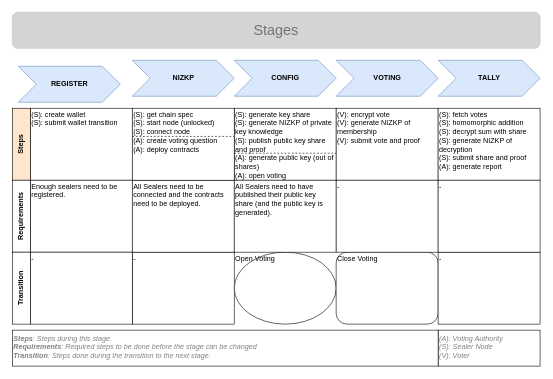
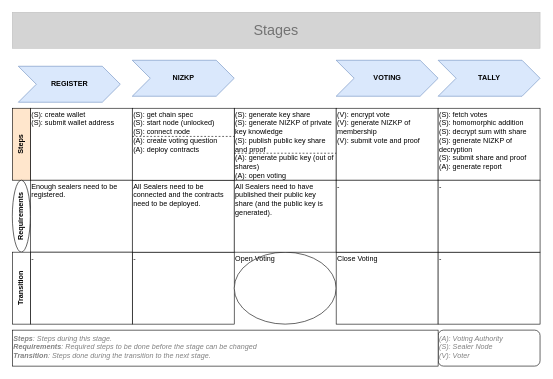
(276, 30) -> (276, 30)
(285, 78) -> none
(82, 119) -> (77, 119)
(21, 216) -> (21, 216)
(387, 288) -> (387, 288)
(489, 348) -> (489, 348)
